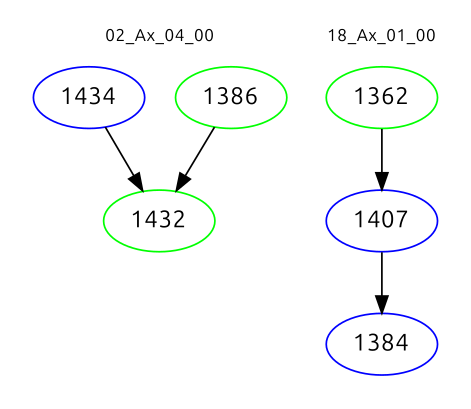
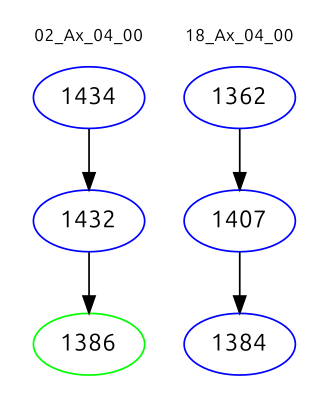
(382, 37) -> (240, 37)
(382, 98) -> (240, 98)
(200, 151) -> (89, 274)
(159, 221) -> (89, 221)
